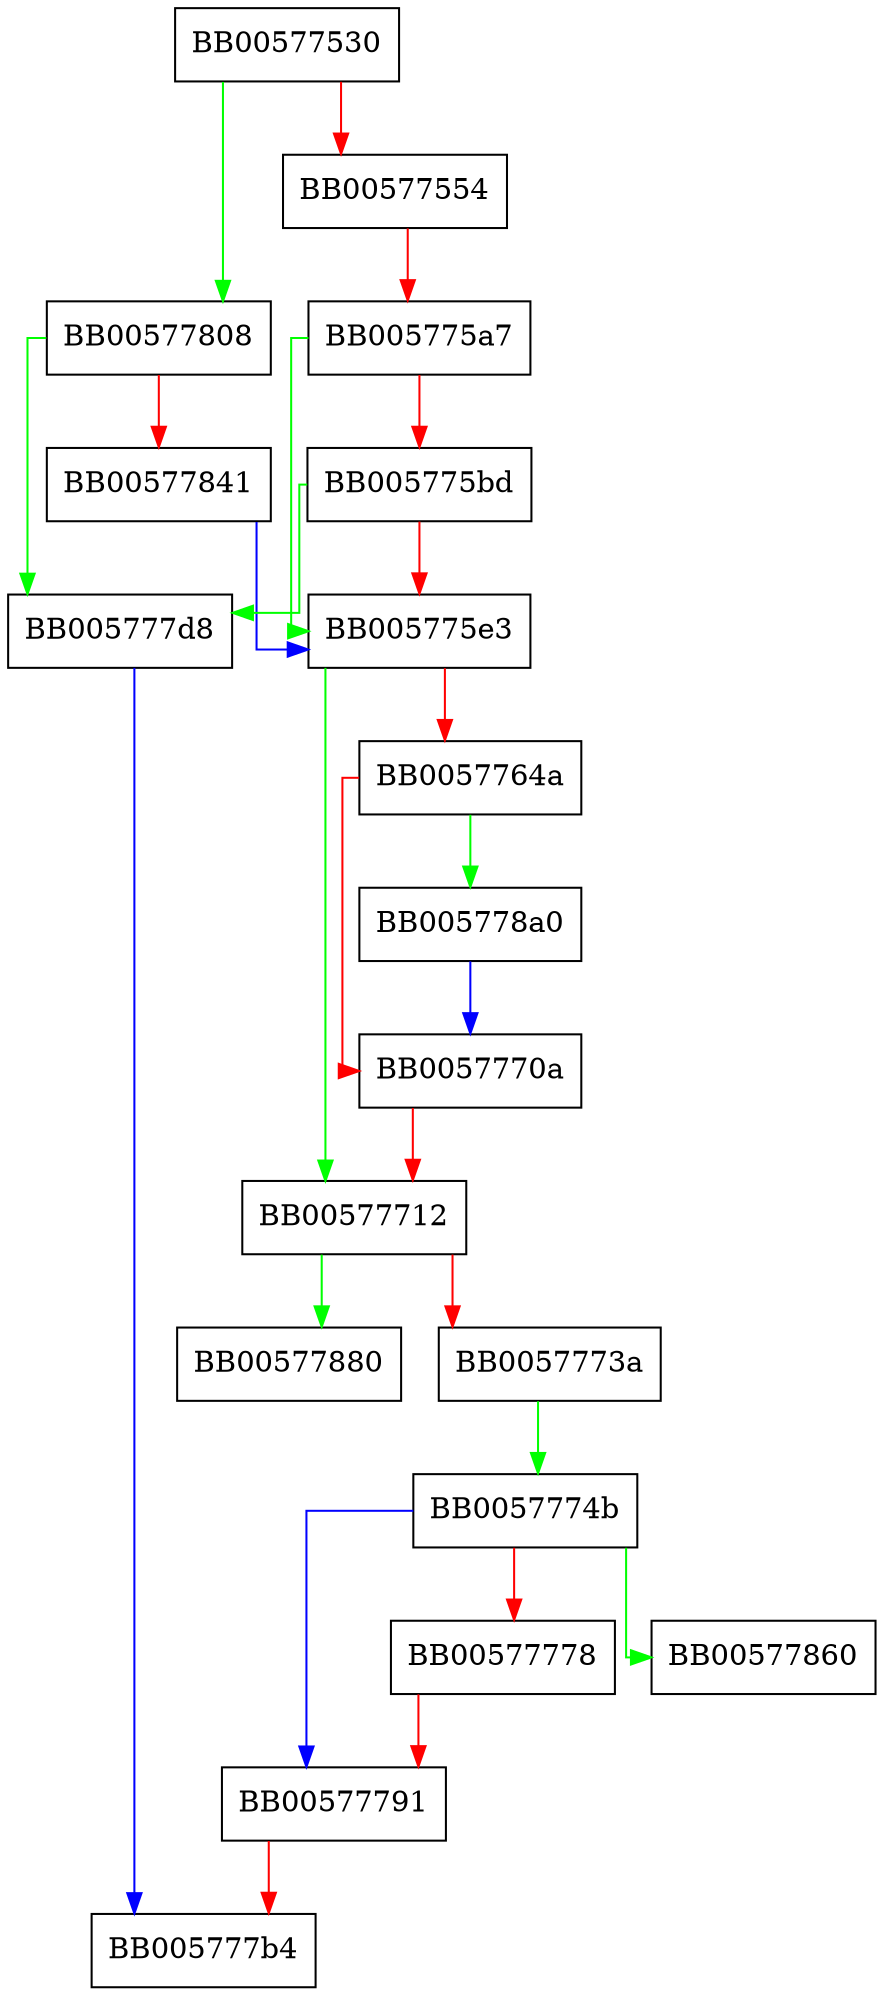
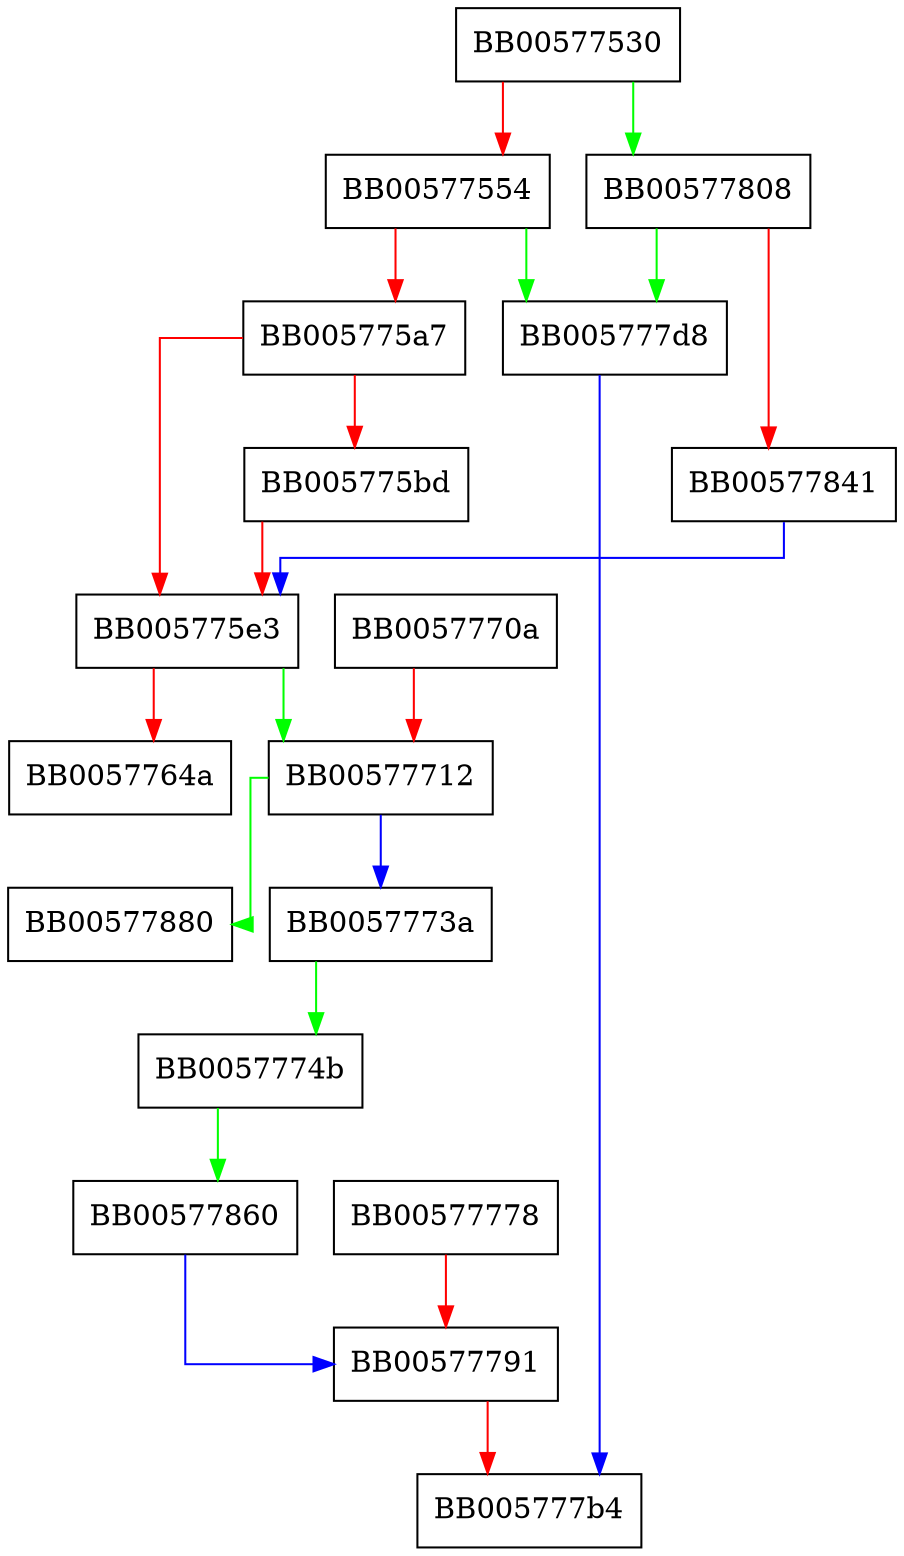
(291, 469) -> (160, 414)
(299, 568) -> (526, 254)
(342, 917) -> none
(470, 924) -> none
(453, 1280) -> (381, 841)
(514, 1574) -> none
(306, 1575) -> (195, 1364)
